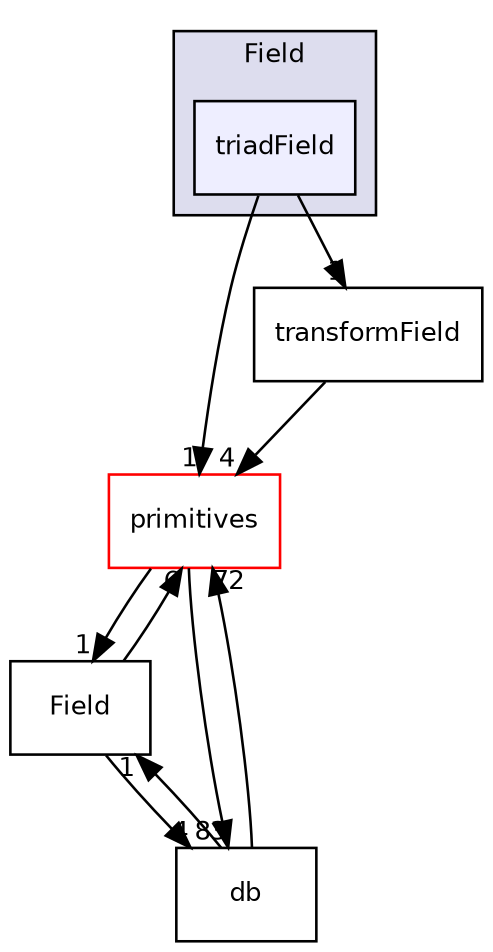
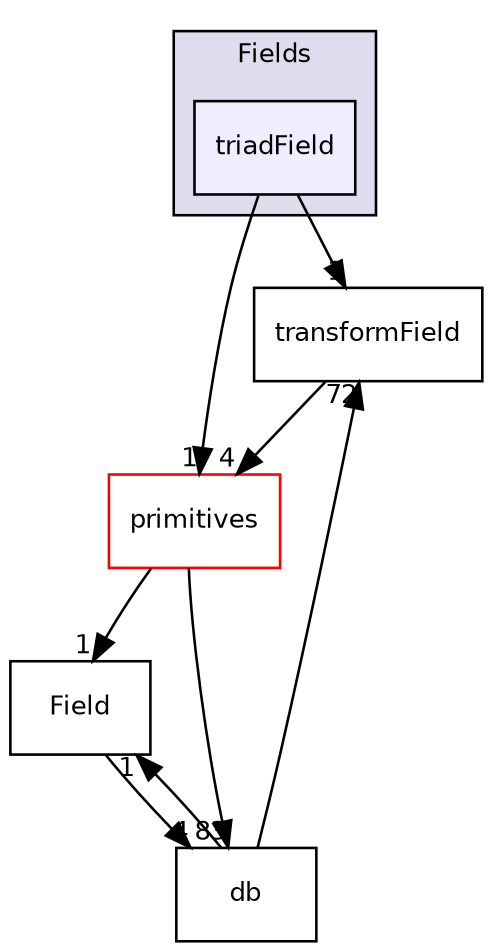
(275, 56) -> (275, 56)
(147, 627) -> none
(240, 720) -> (308, 628)
